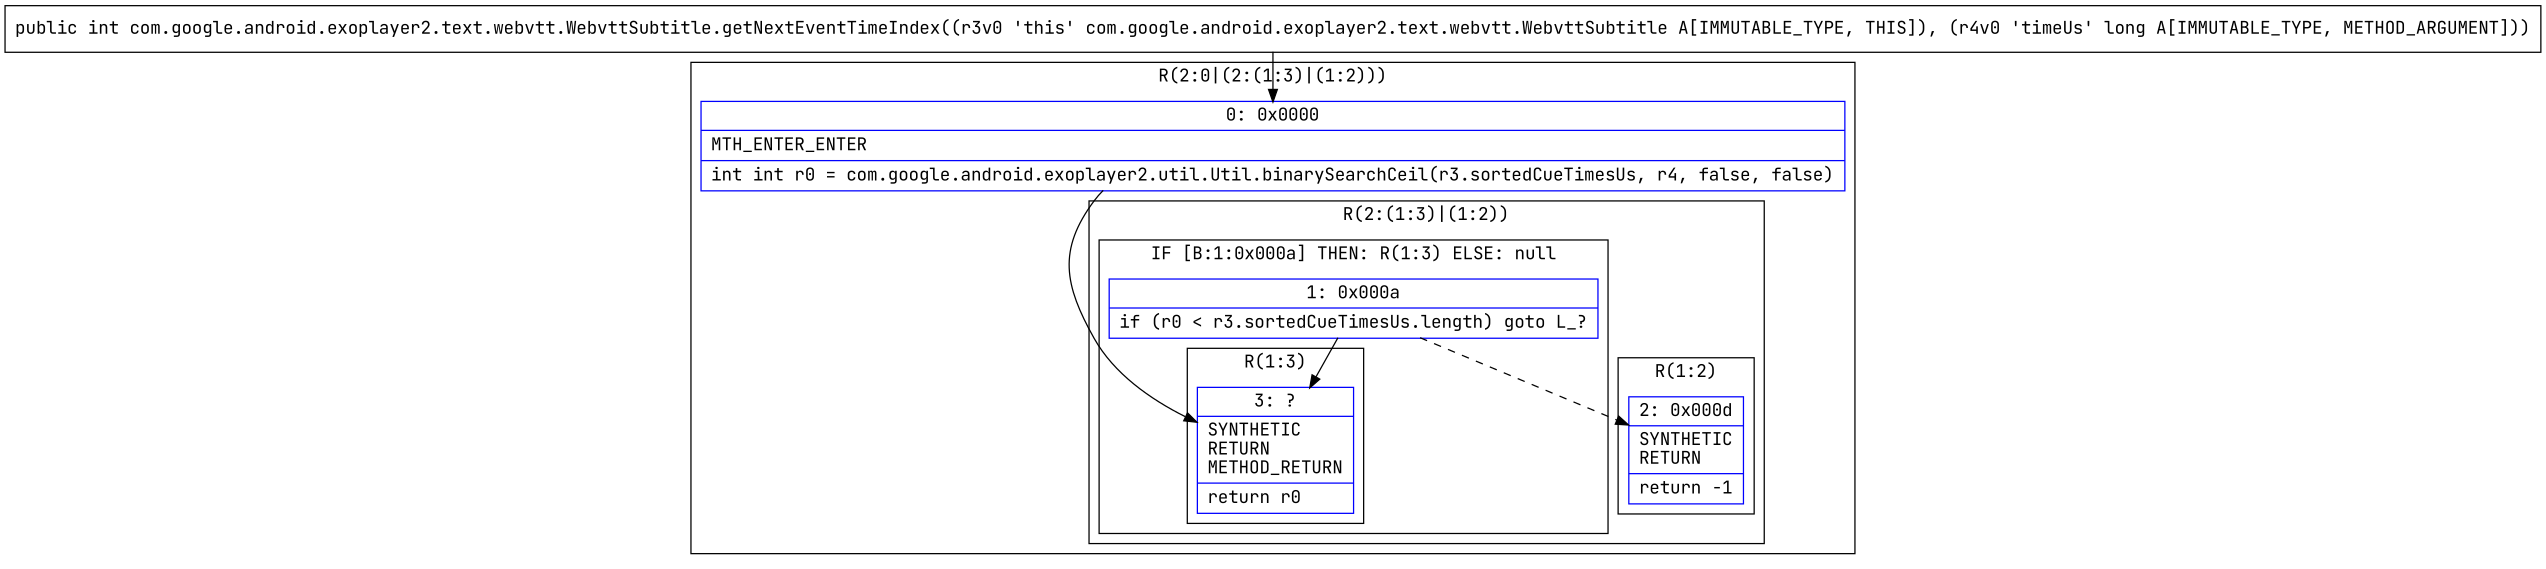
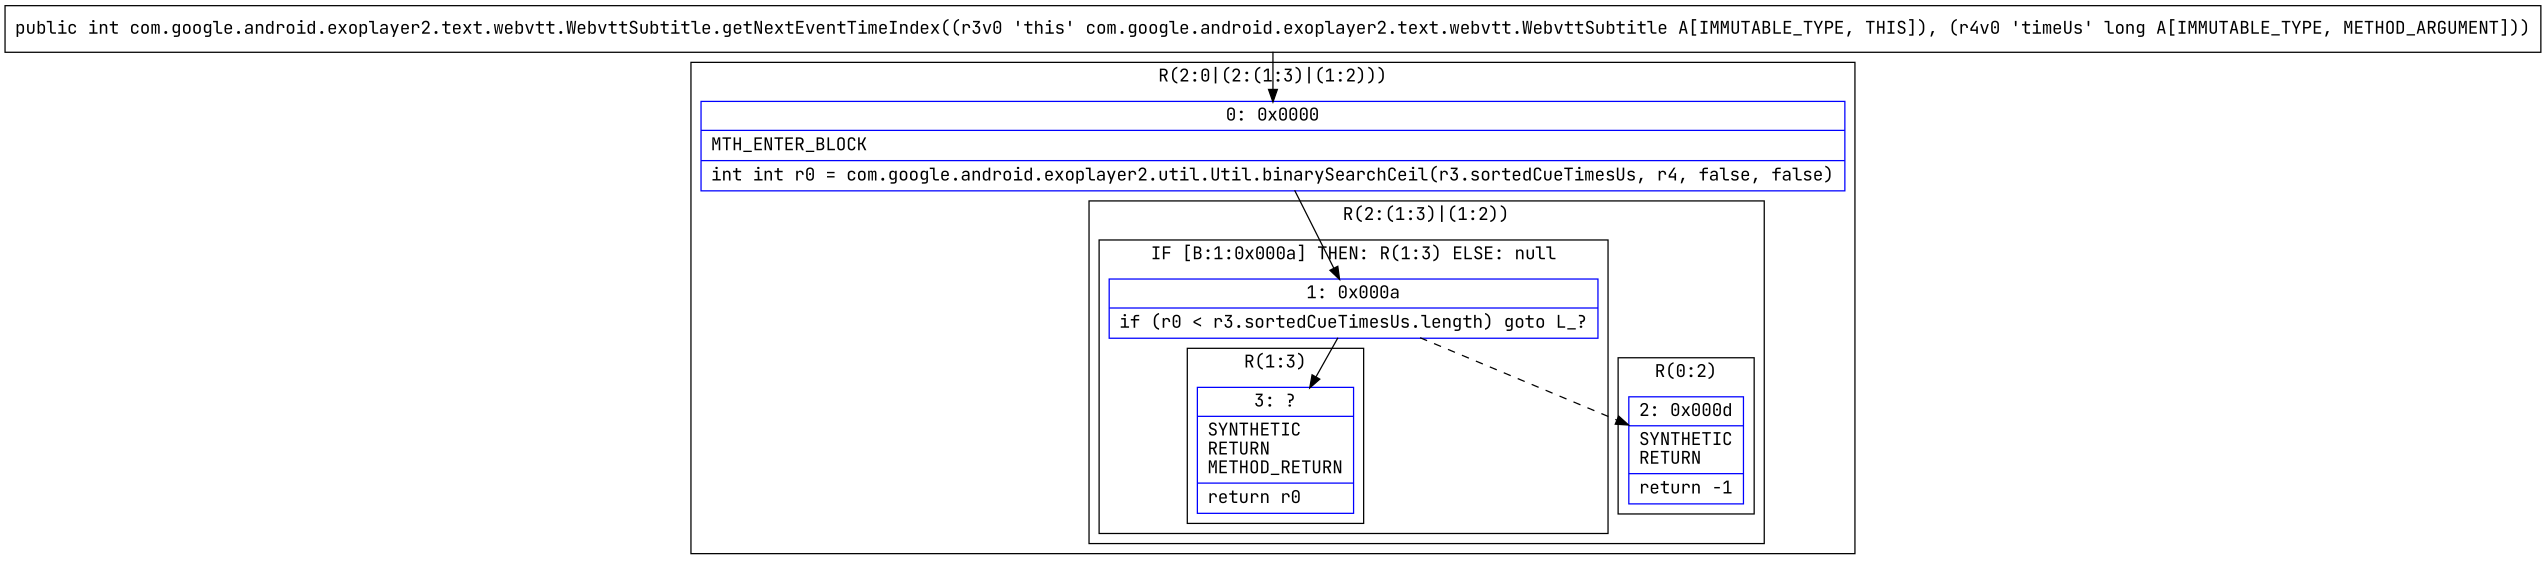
(789, 145) -> (789, 145)
(1079, 307) -> (1314, 229)
(1686, 372) -> (1686, 372)
